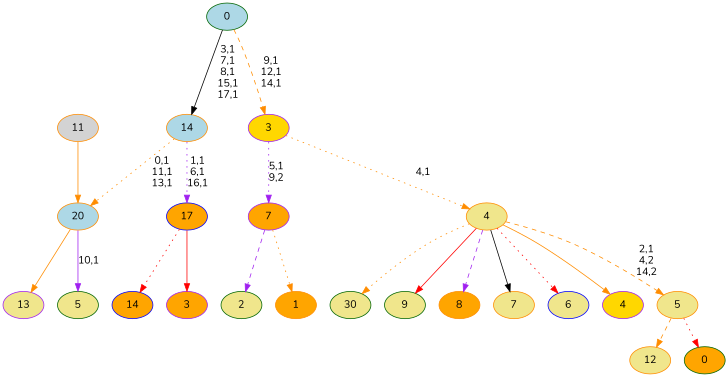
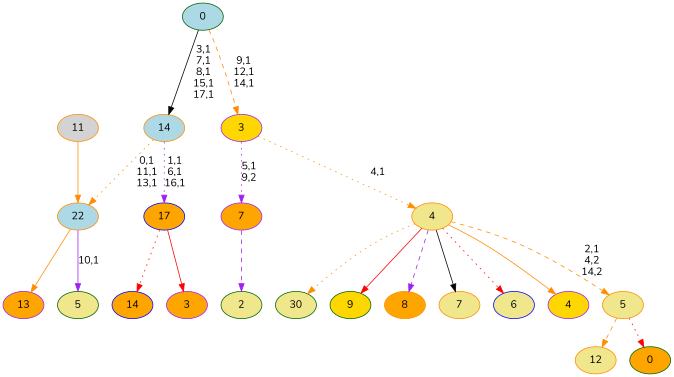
(78, 216) -> (78, 216)
(23, 305) -> (23, 305)
(296, 305) -> none
(405, 305) -> (350, 305)
